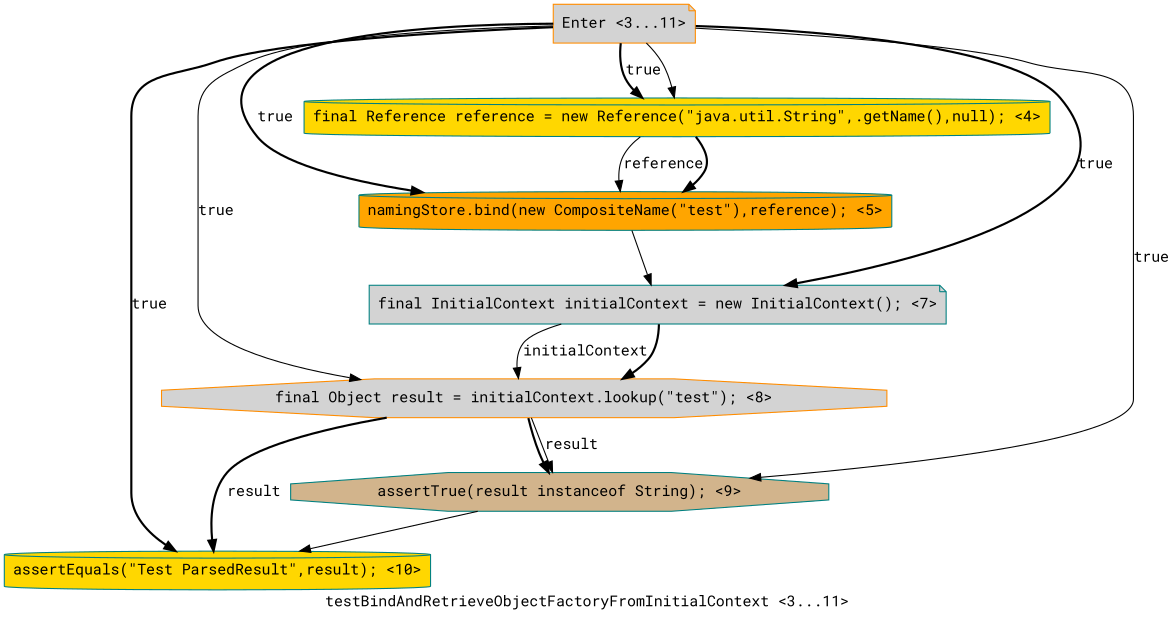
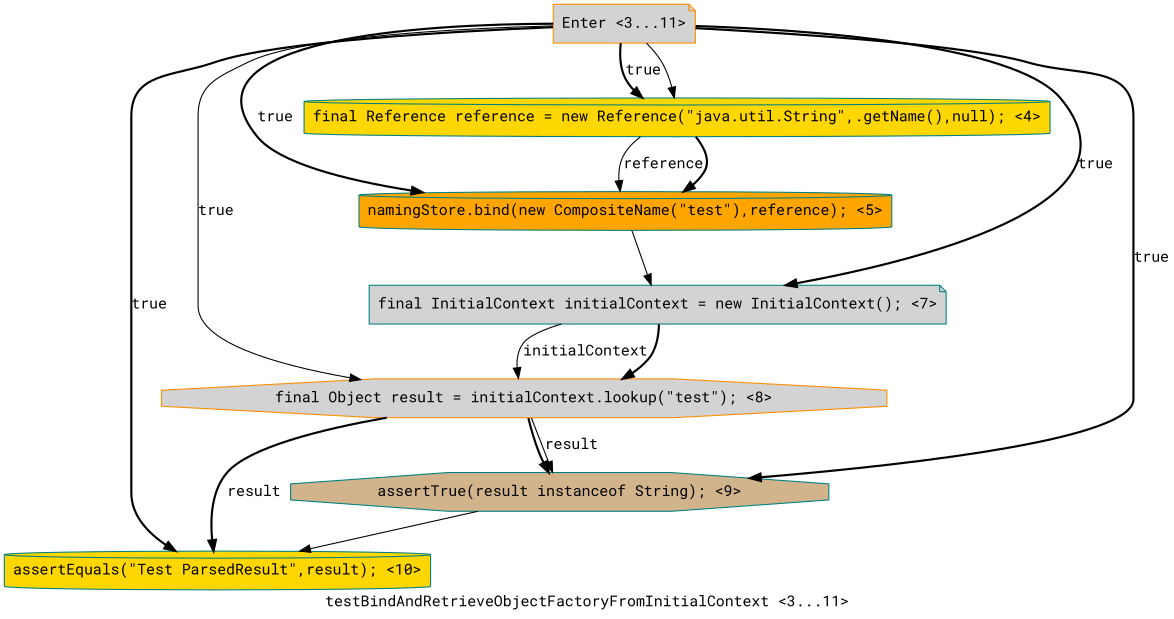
(1133, 219) -> (1133, 219)
